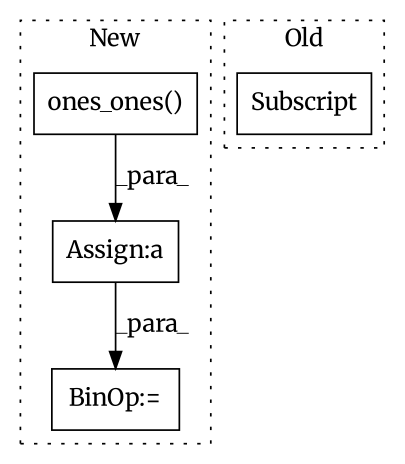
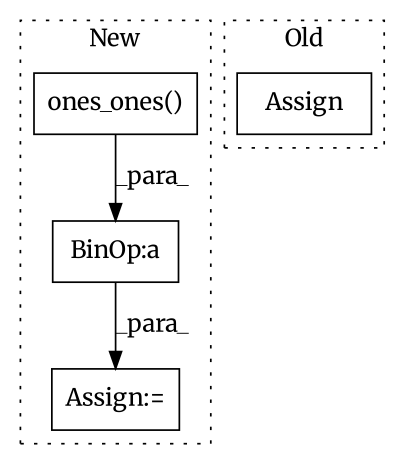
(304, 104) -> (304, 104)
(116, 252) -> (116, 252)
(116, 400) -> (116, 400)
